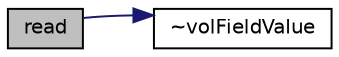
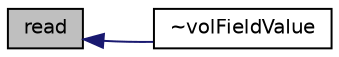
(108, 16) -> (128, 42)
